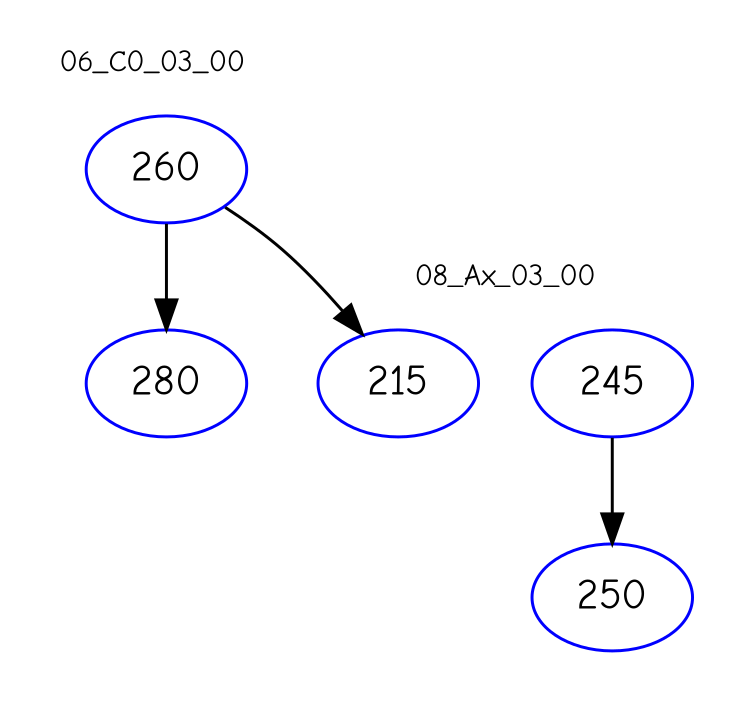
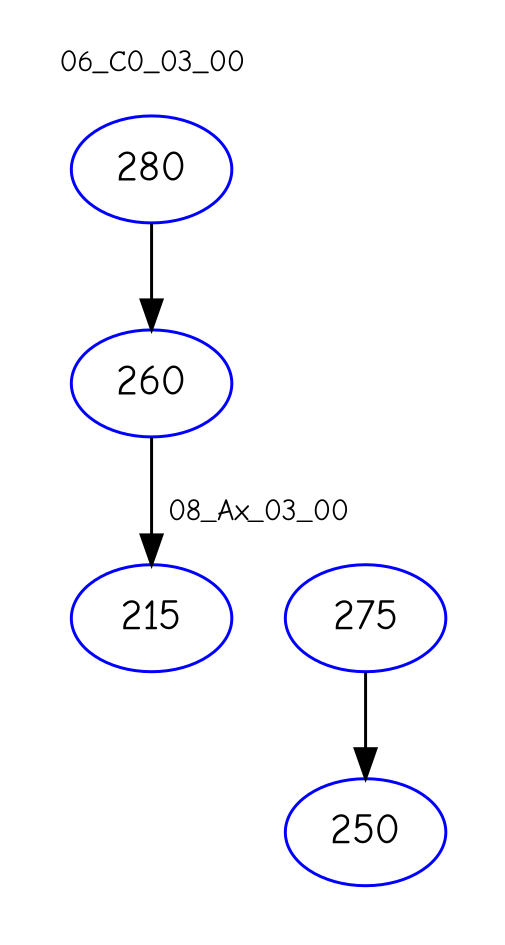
(166, 262) -> (152, 262)
(612, 383) -> (366, 618)
